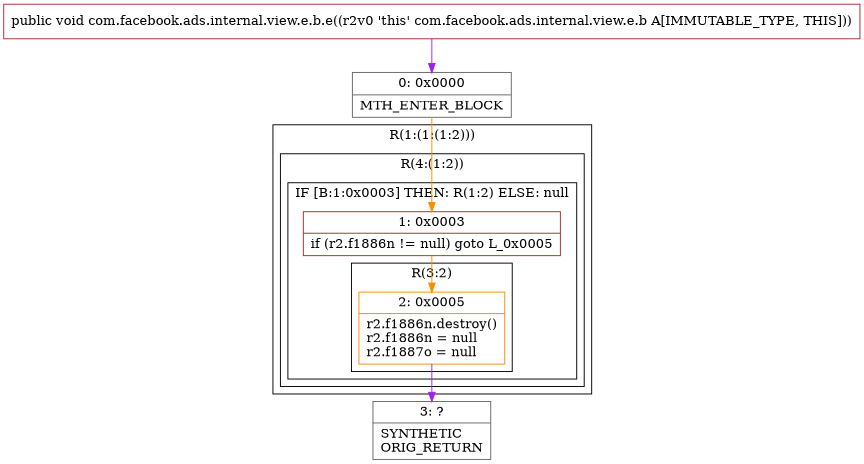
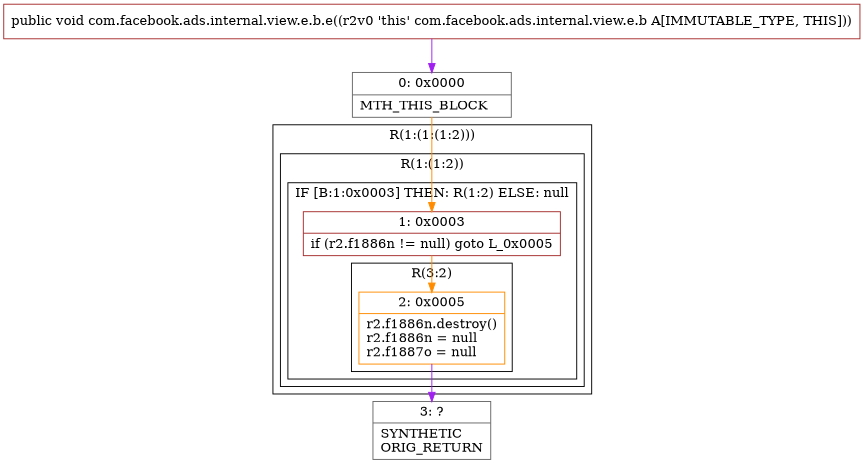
(432, 106) -> (424, 106)
(432, 165) -> (432, 165)
